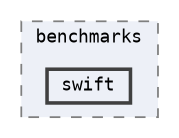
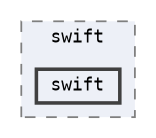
(90, 38) -> (78, 38)
